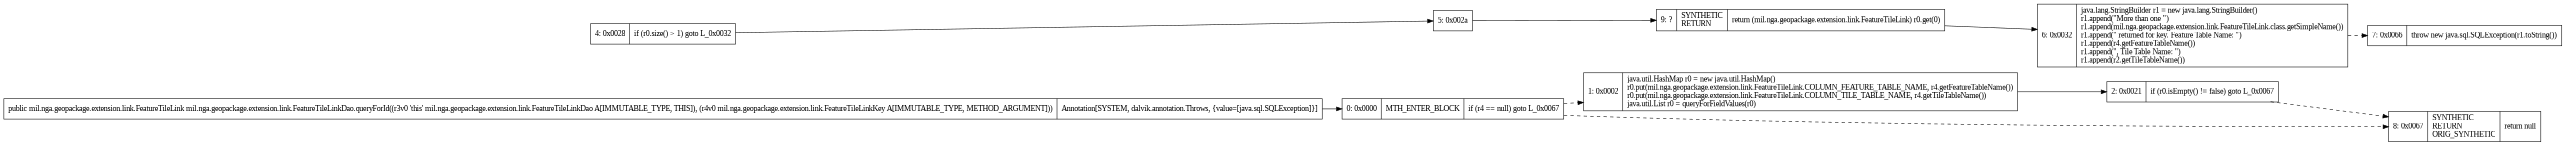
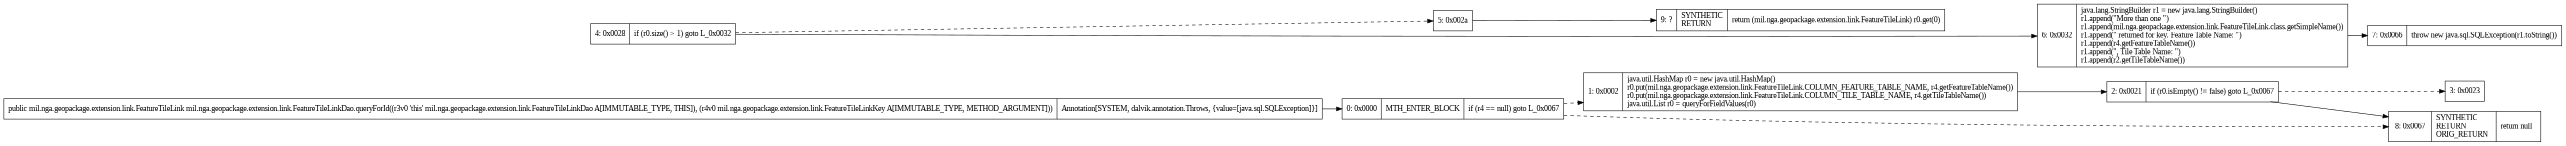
(1082, 27) -> (1082, 27)
(1988, 28) -> (1384, 36)
(2355, 36) -> (2355, 36)
none -> (2465, 91)
(2327, 109) -> (2327, 109)
(2464, 135) -> (2462, 135)
